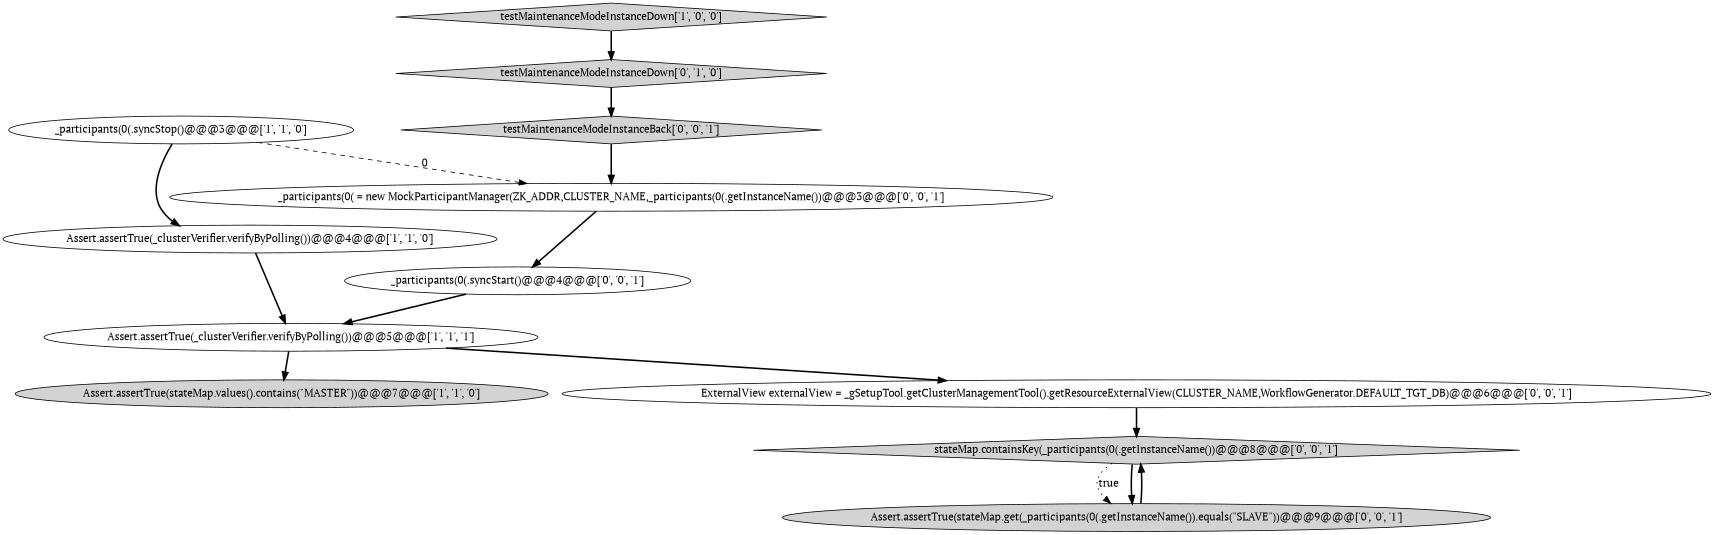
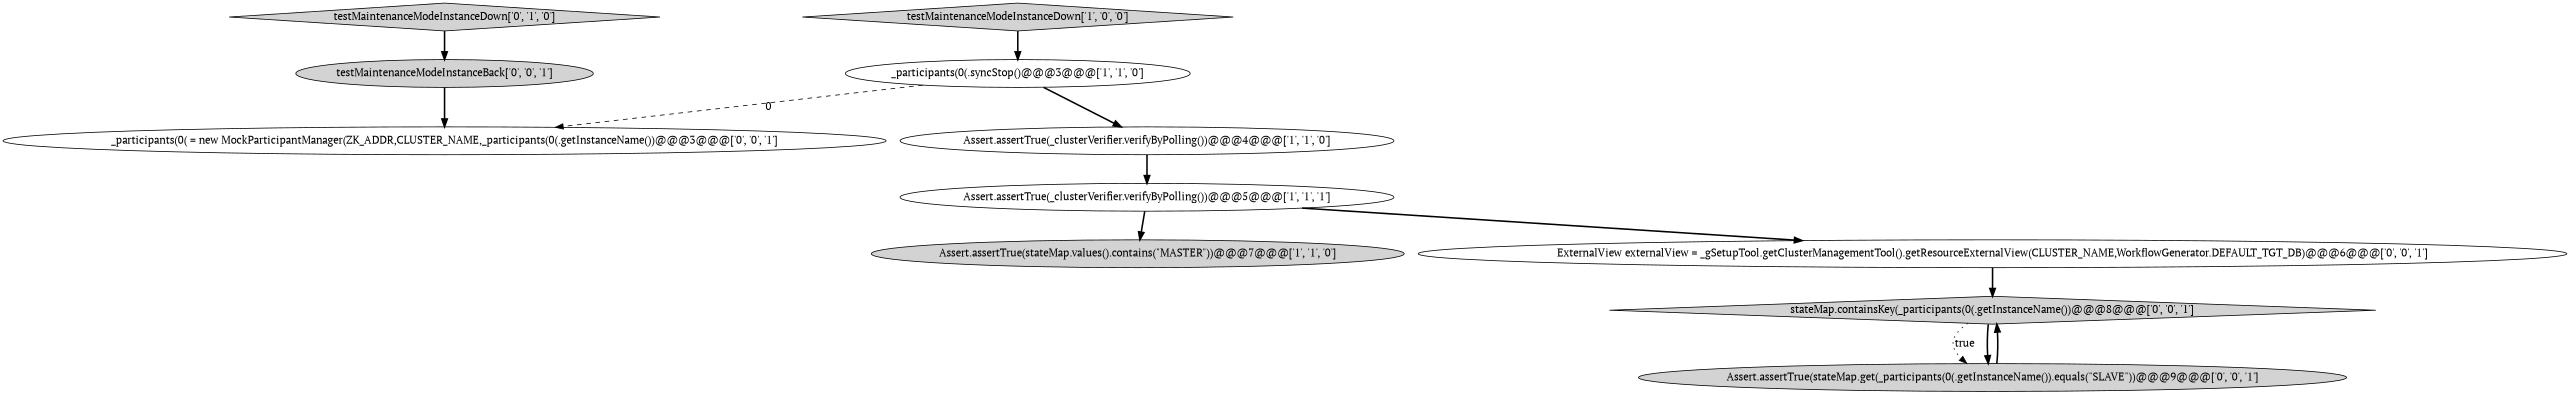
(611, 41) -> (1018, 41)
(611, 130) -> (445, 73)
(518, 281) -> none
